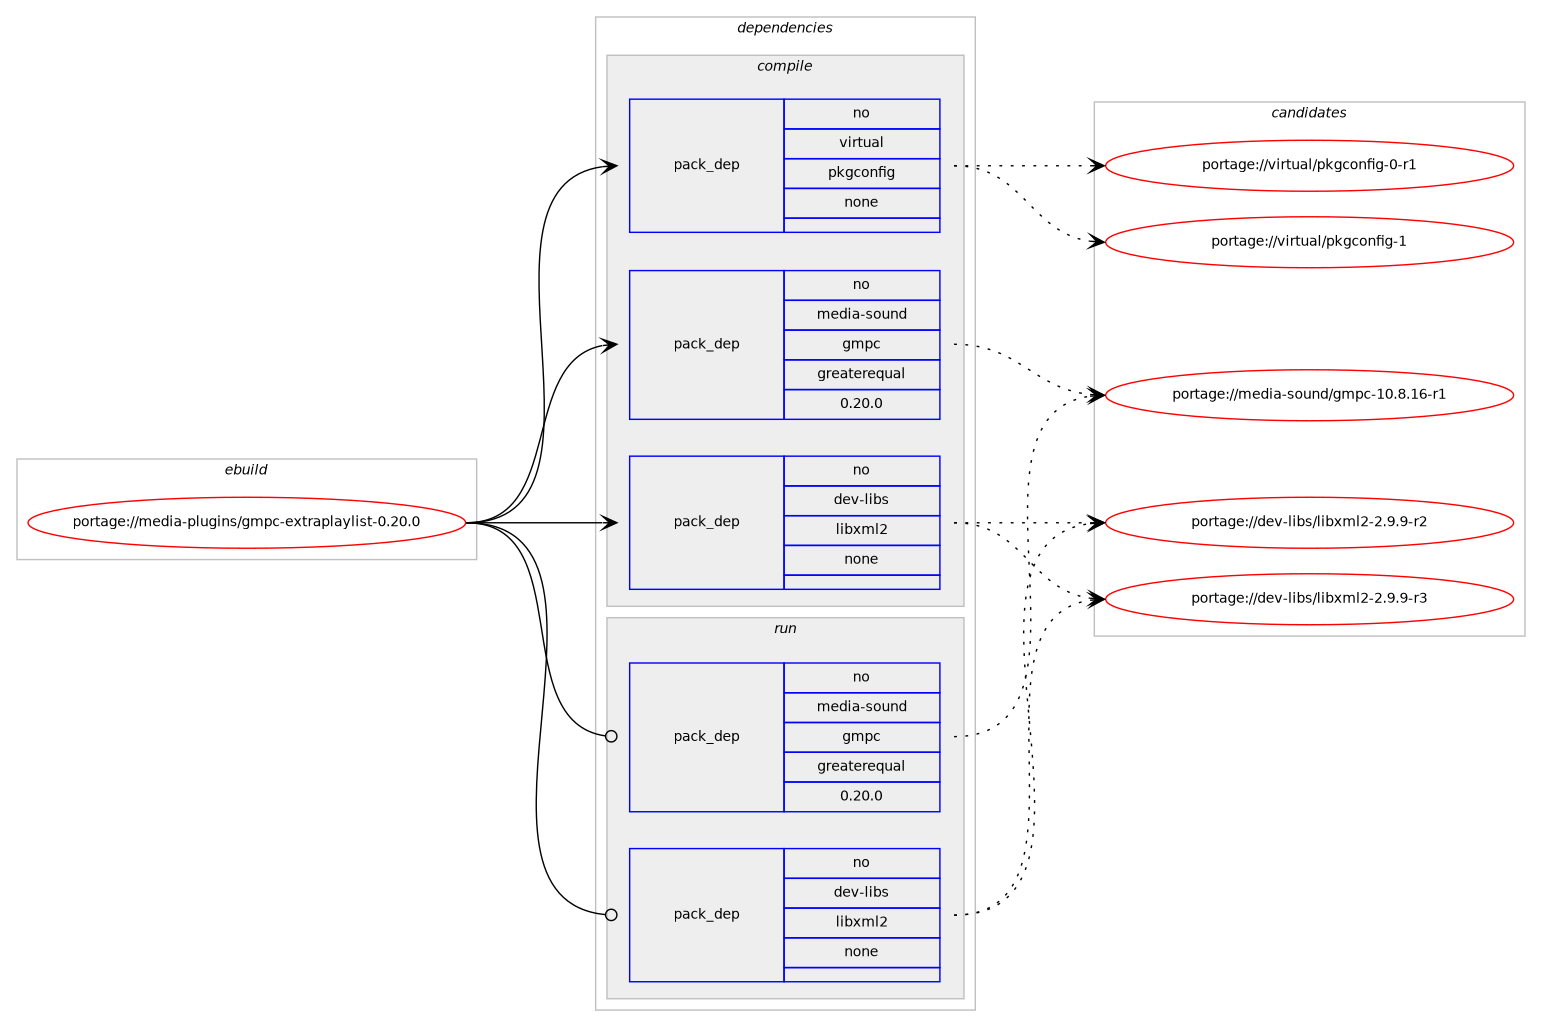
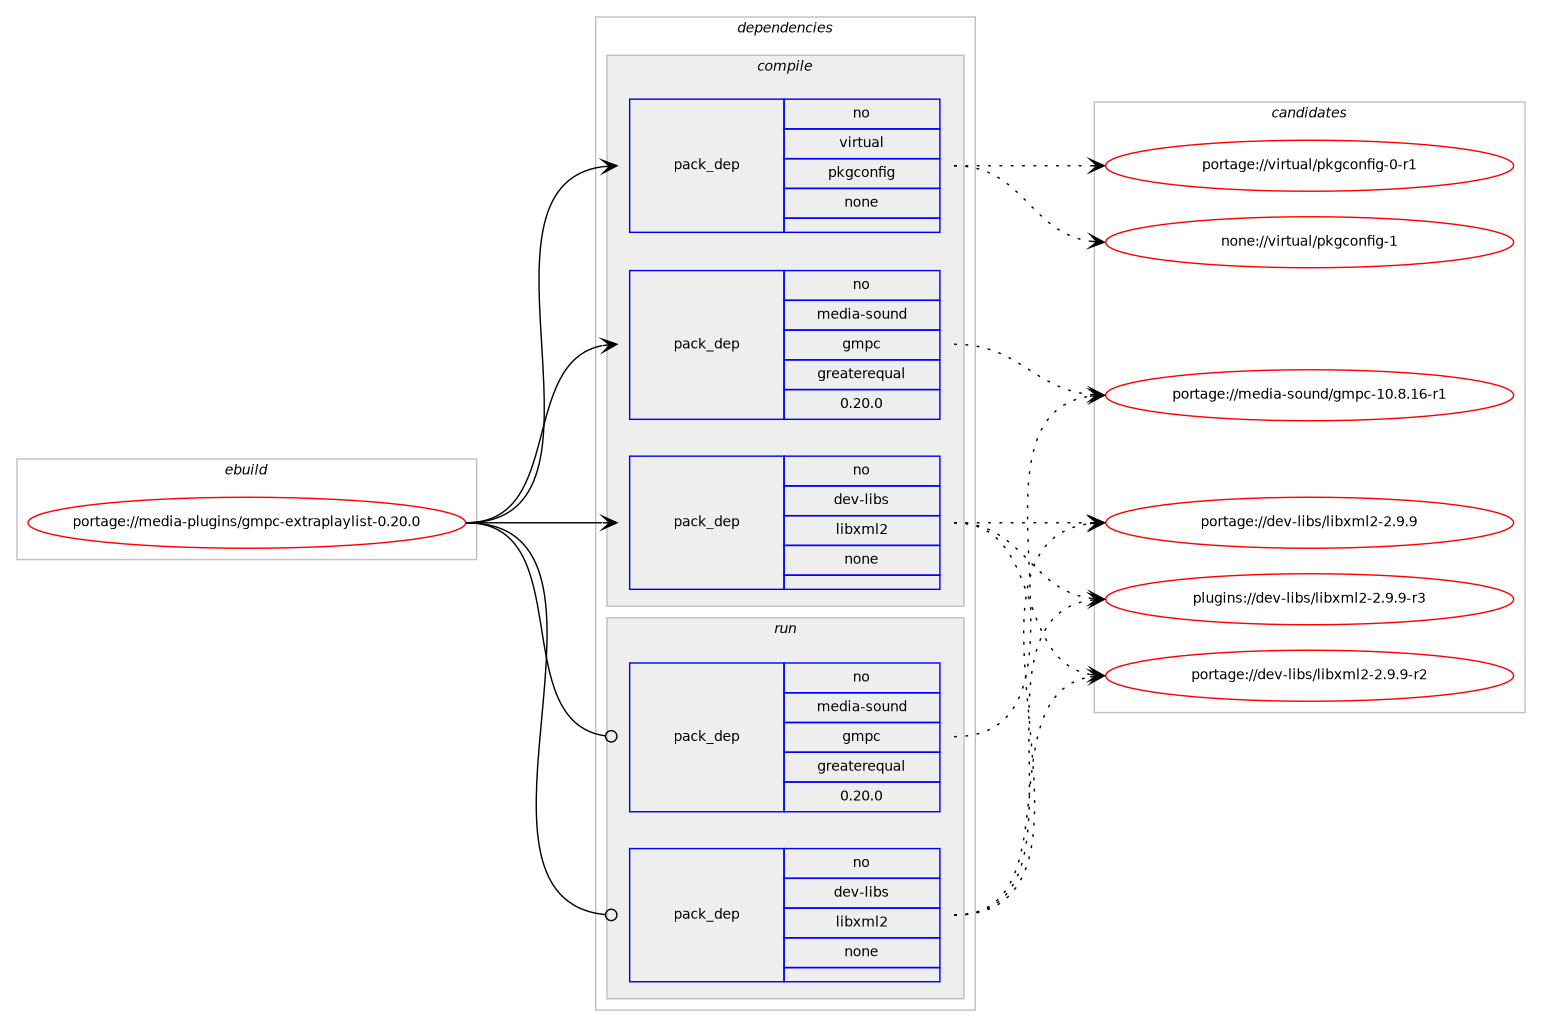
(1310, 242) -> (1310, 242)
none -> (1310, 523)
(1310, 599) -> (1310, 599)
